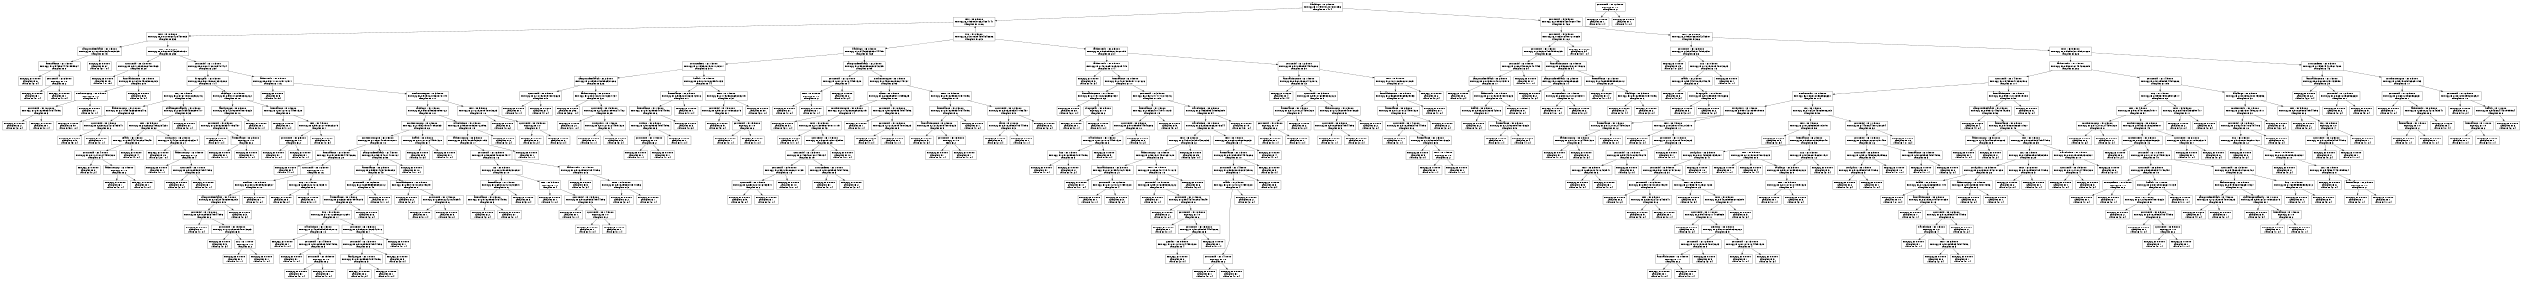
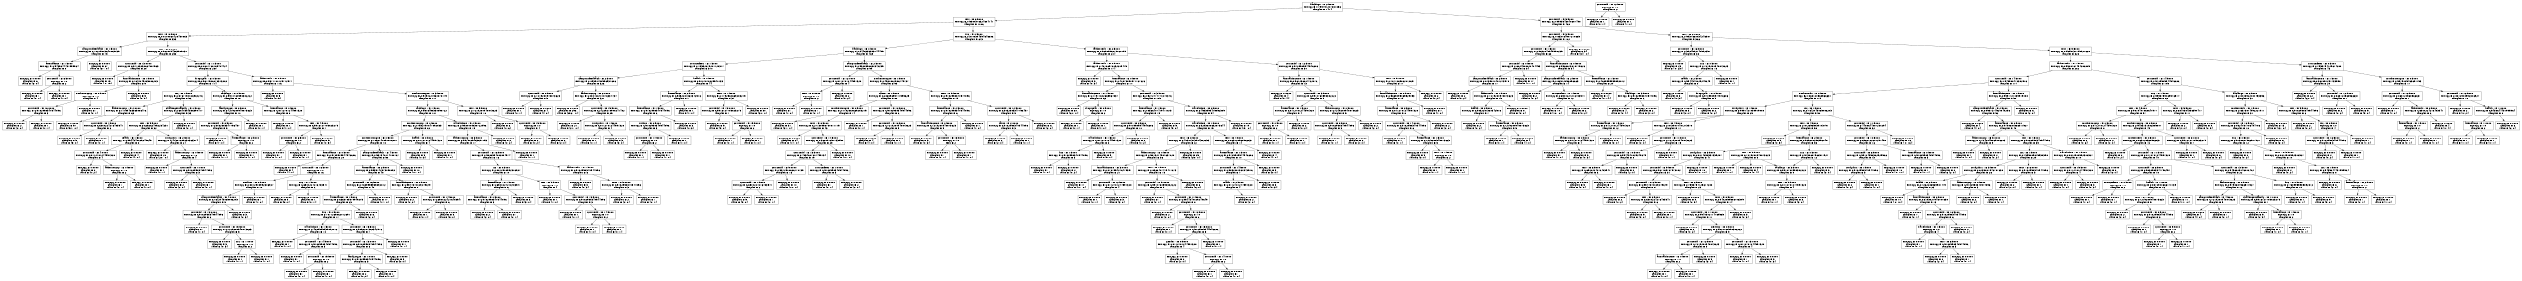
(975, 30) -> (973, 28)
(1230, 222) -> (1197, 251)
